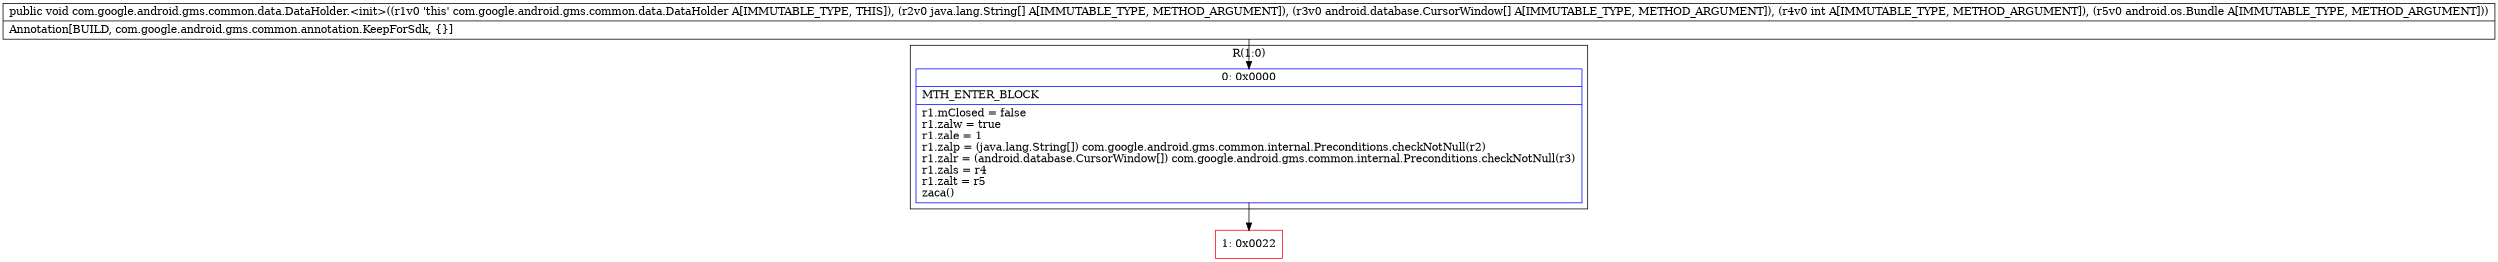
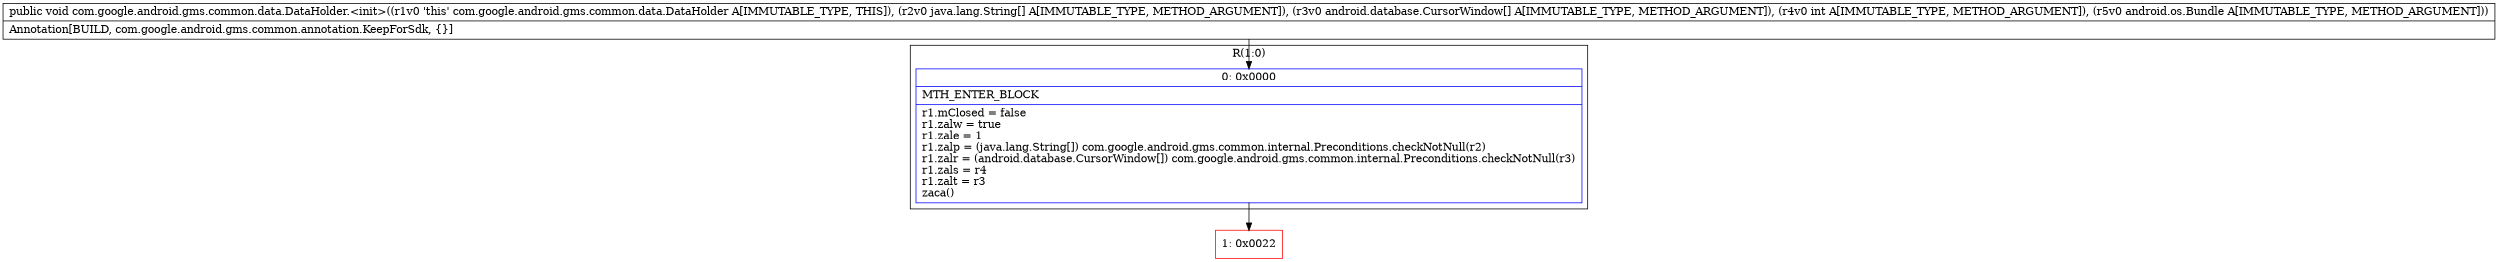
(954, 182) -> (954, 182)
